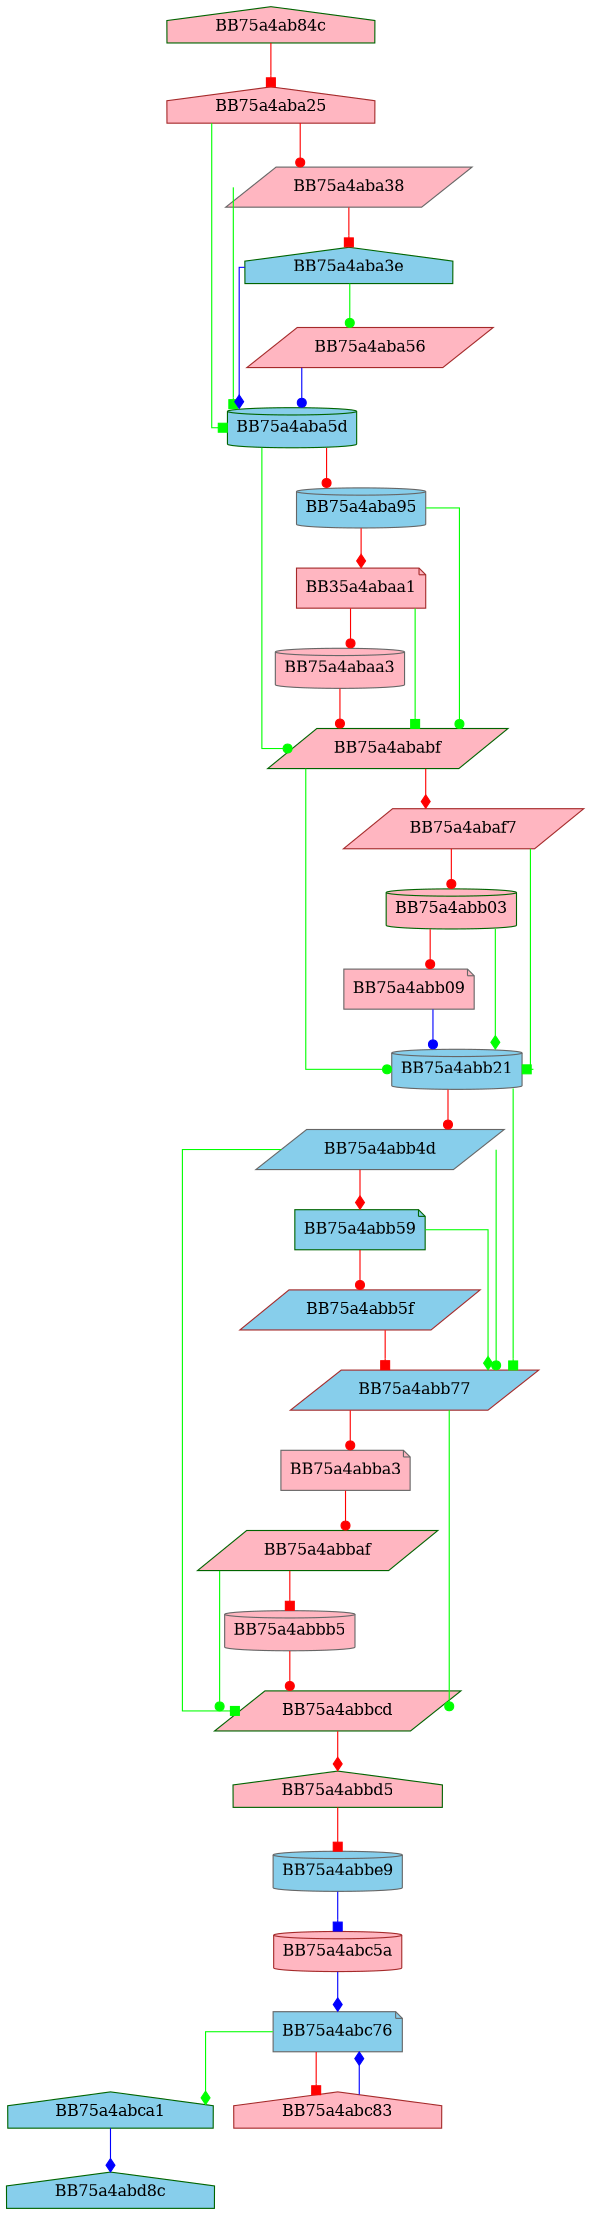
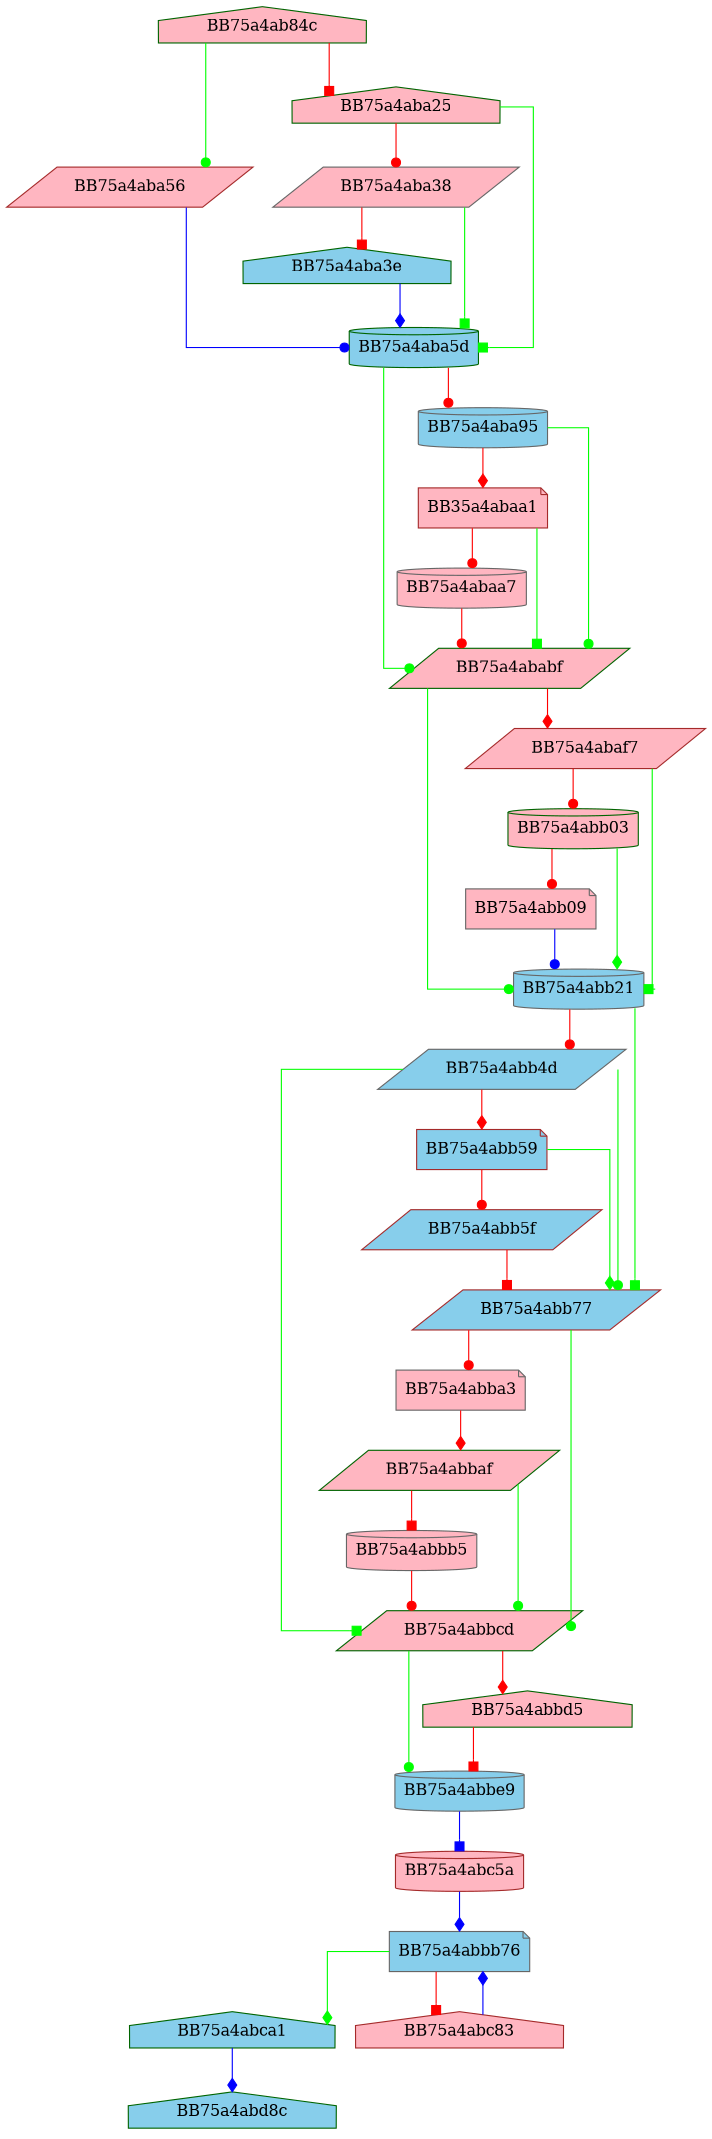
(271, 107) -> (396, 107)
(350, 301) -> (206, 100)
(340, 668) -> (462, 588)
(360, 1230) -> (482, 1150)
(346, 1506) -> (461, 1423)
none -> (409, 1707)
(338, 2032) -> (460, 1952)
